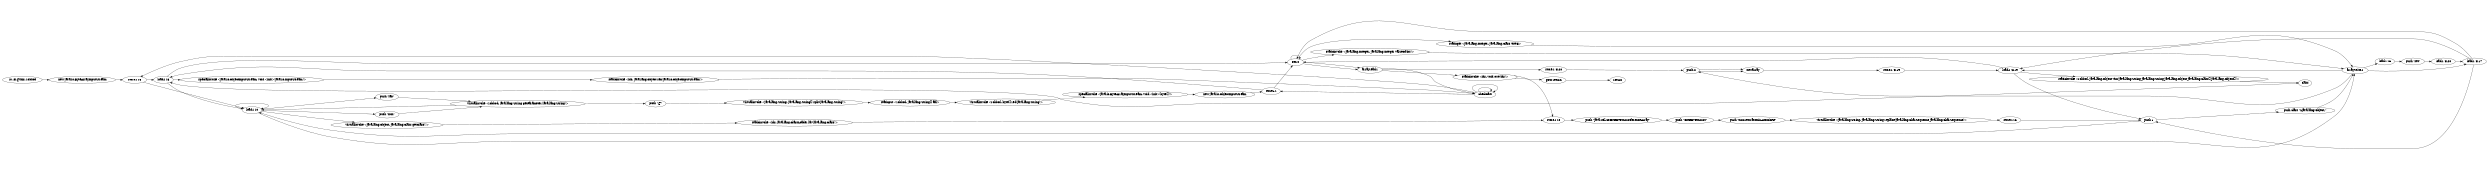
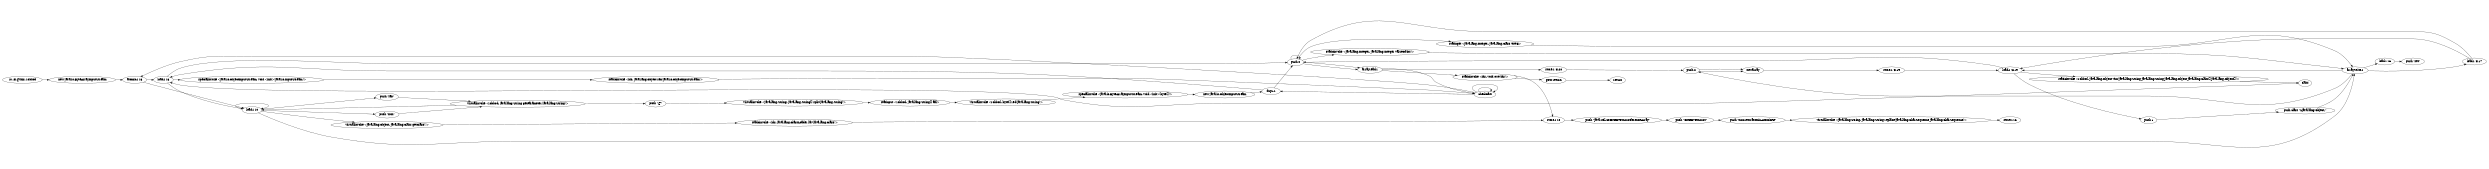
(2443, 61) -> none
(1295, 62) -> (1295, 62)
(135, 80) -> (135, 80)
(1271, 91) -> (1271, 91)
(2080, 120) -> none
(1200, 134) -> none
(2340, 148) -> none
